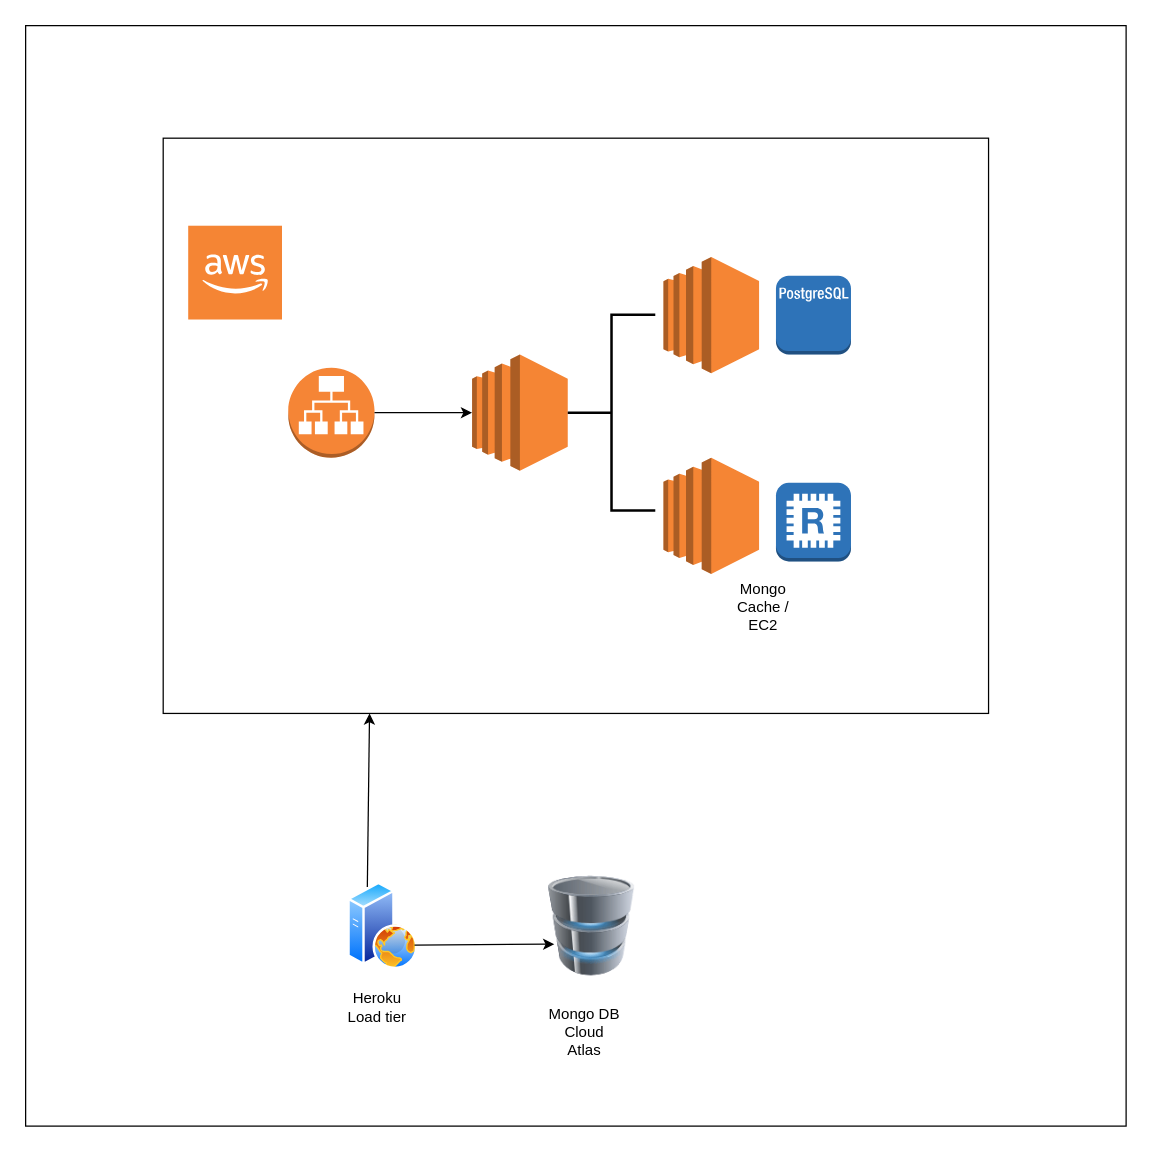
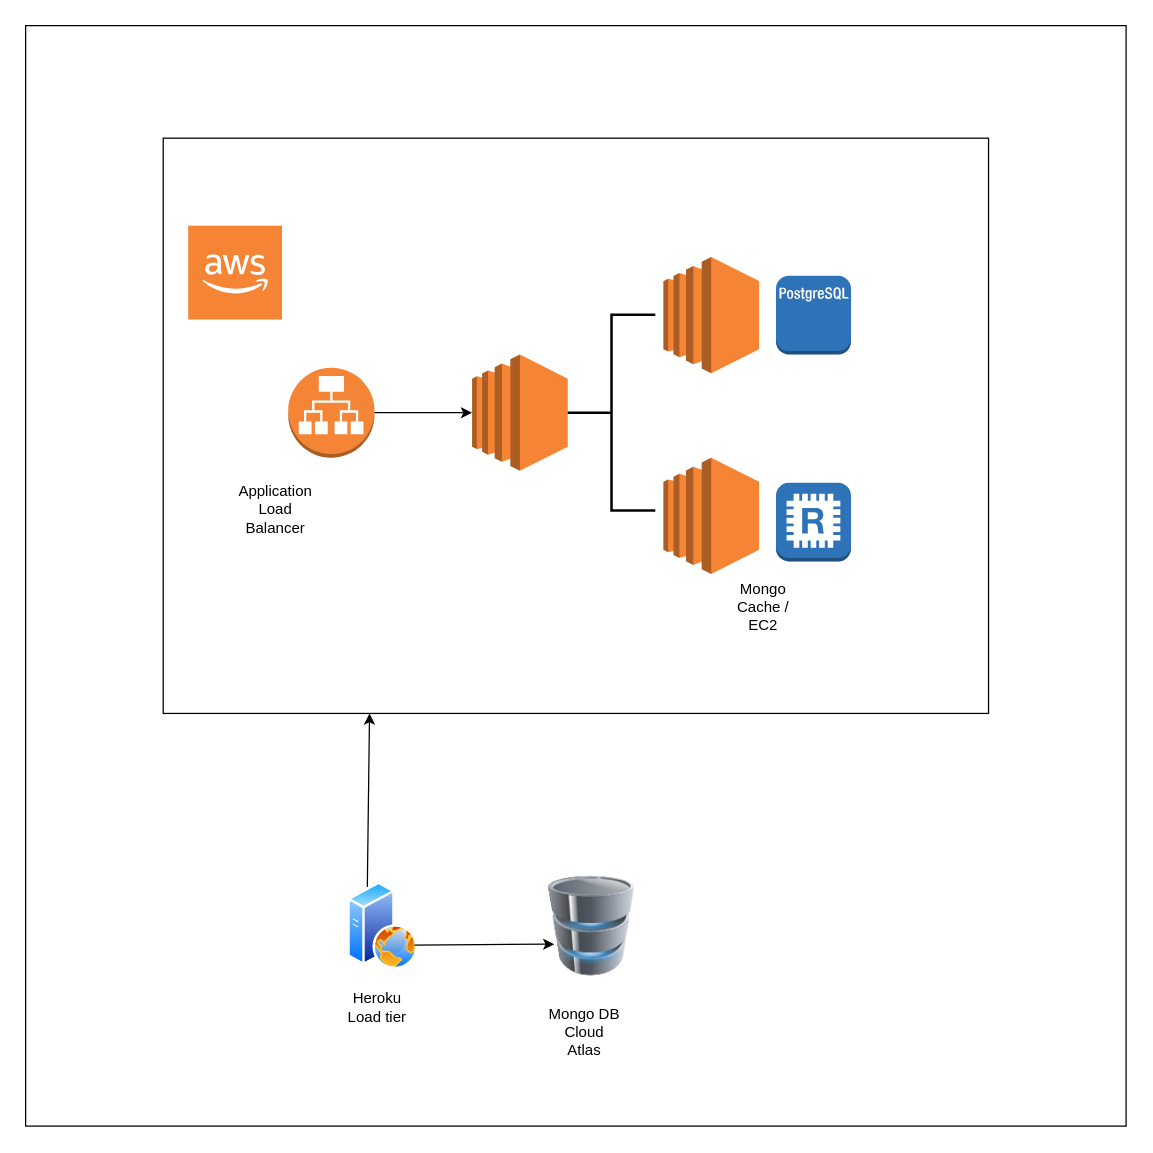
none -> (276, 509)
